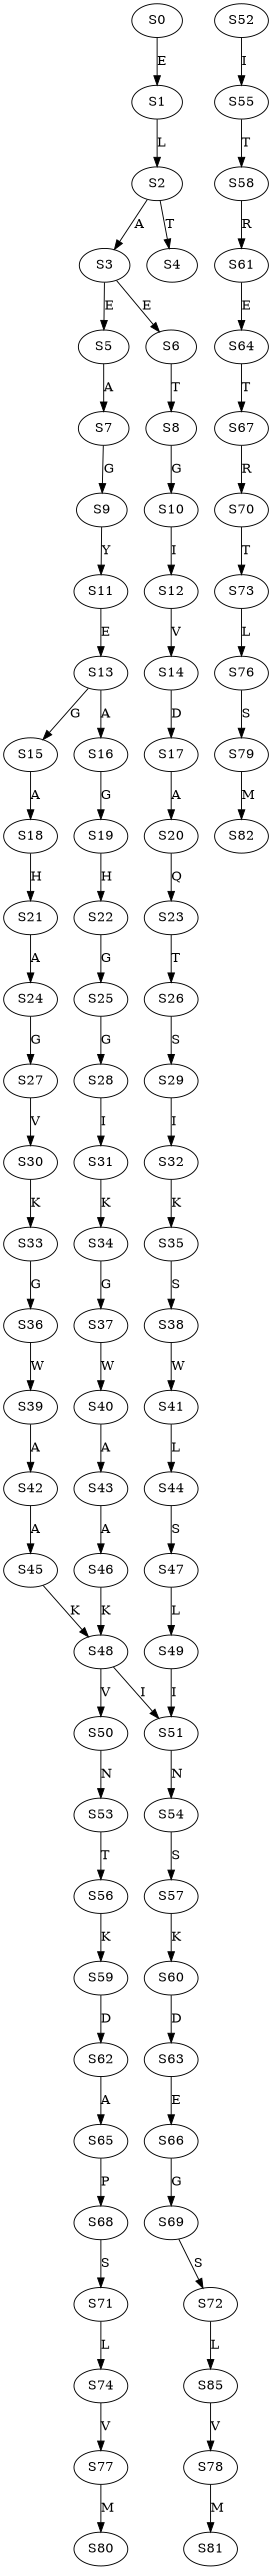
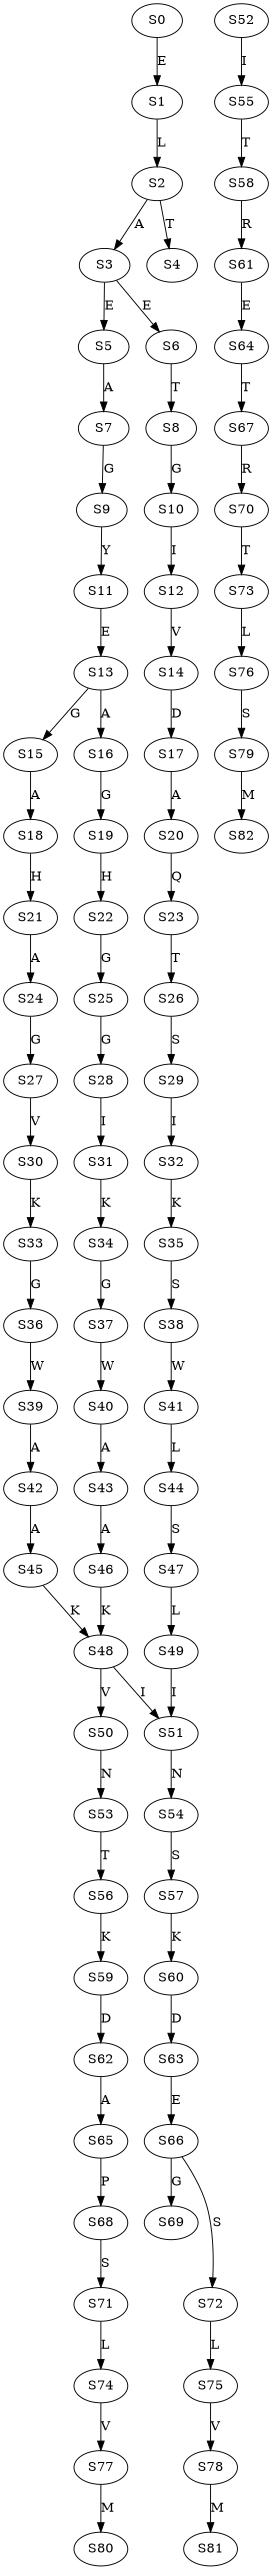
(189, 2259) -> (209, 2214)
(211, 2386) -> (211, 2386)
